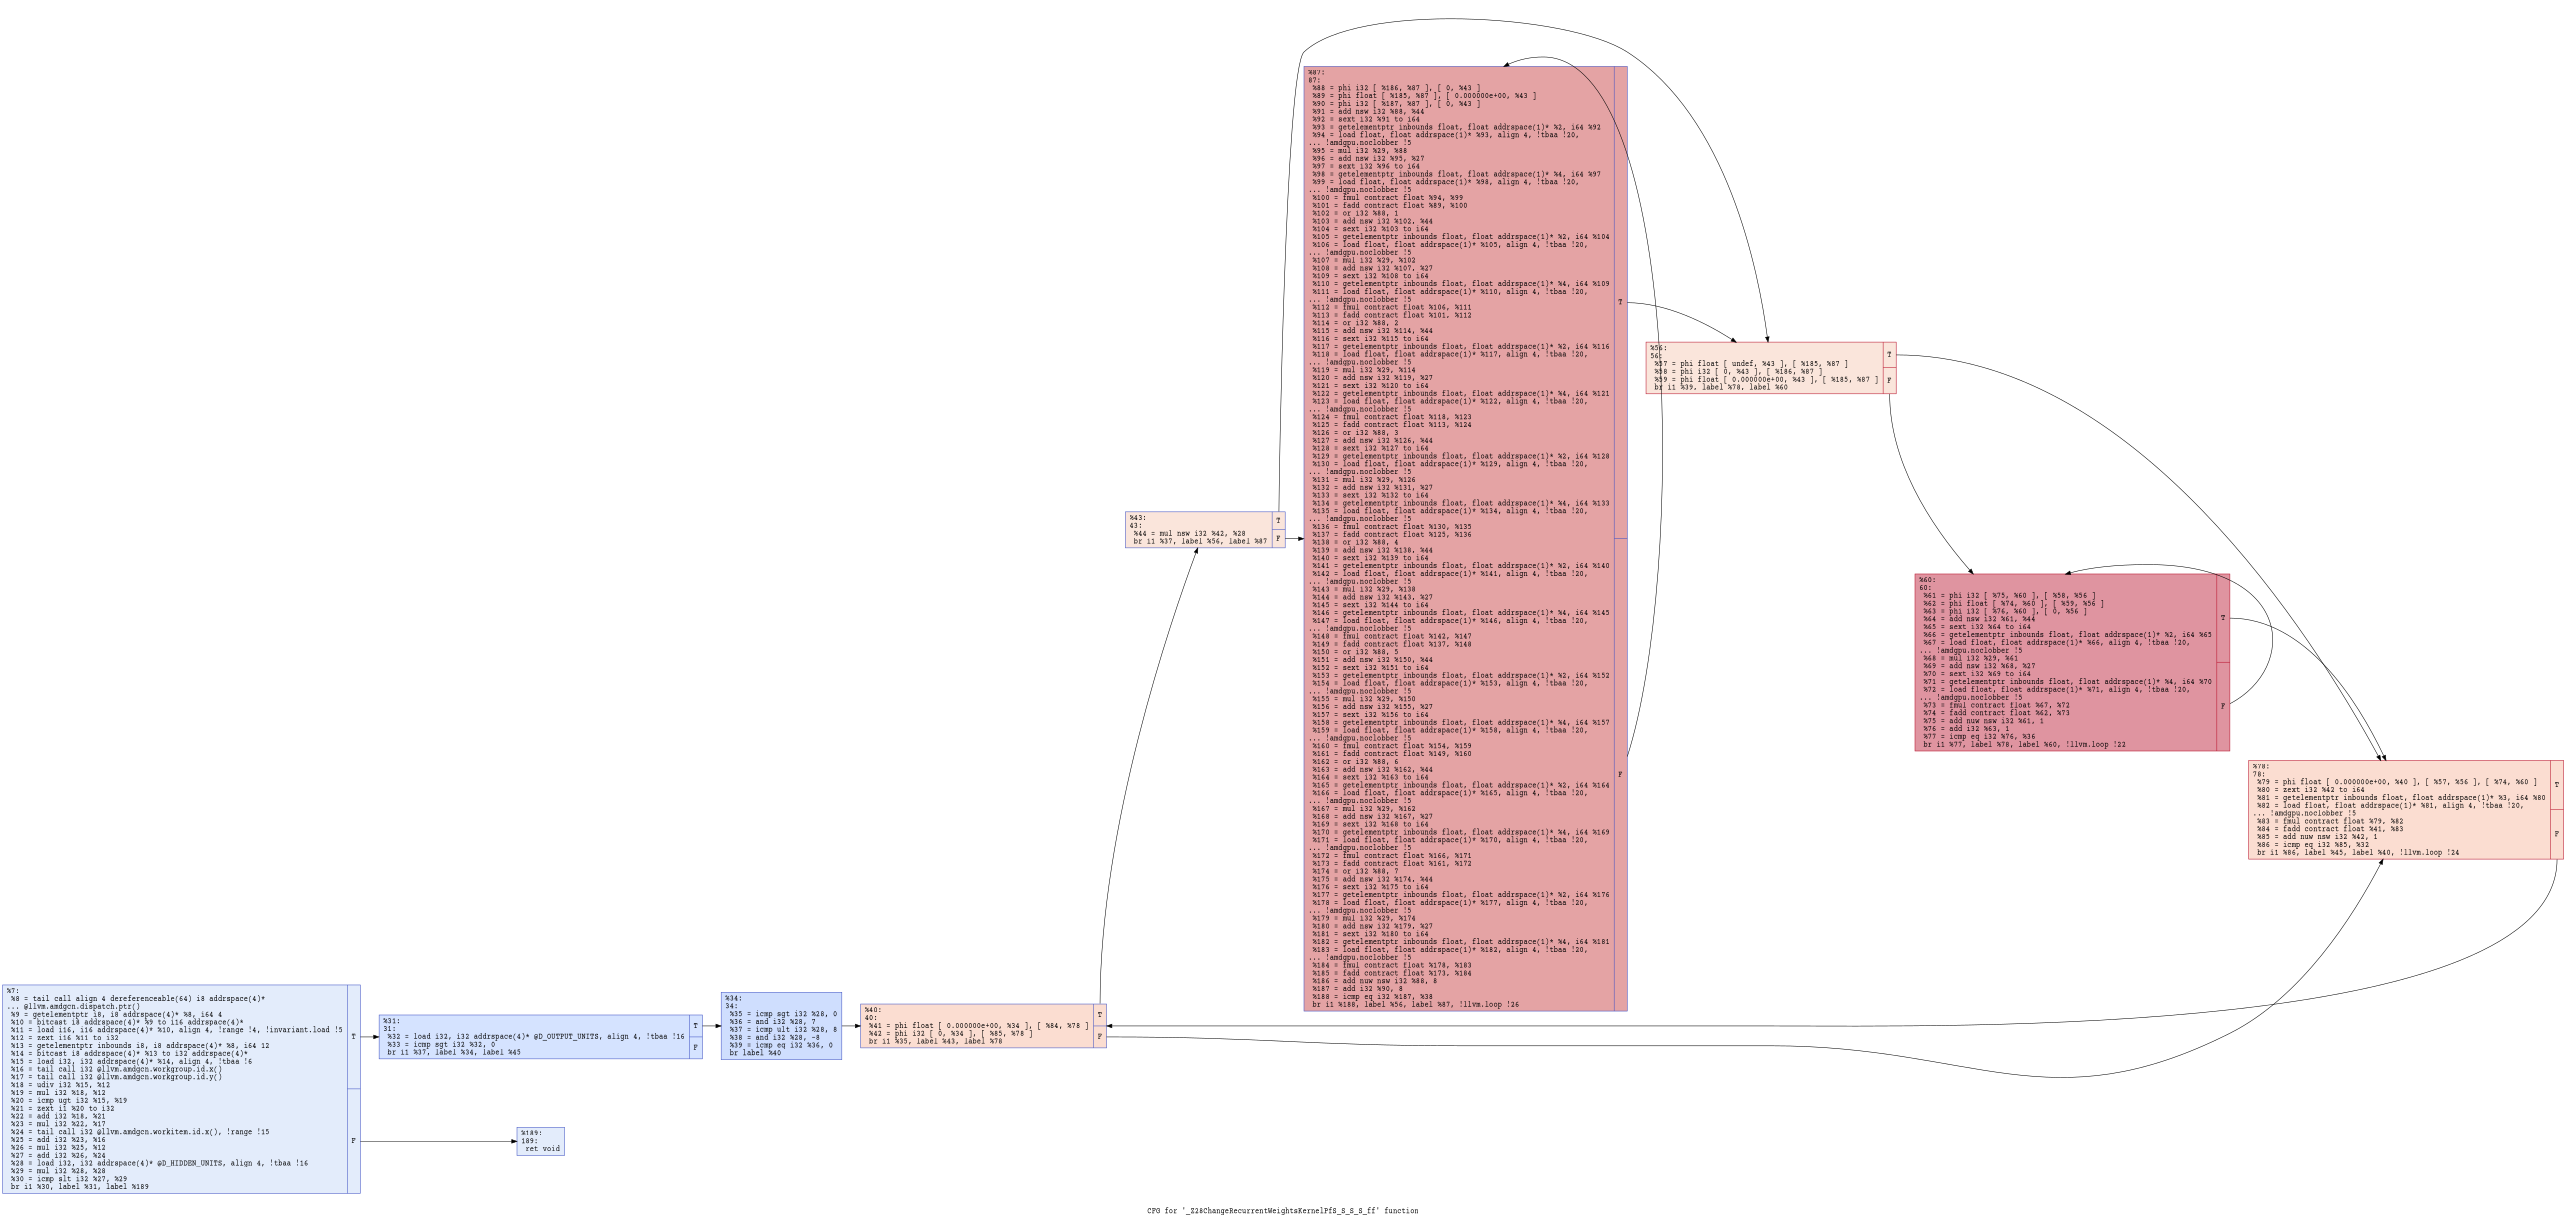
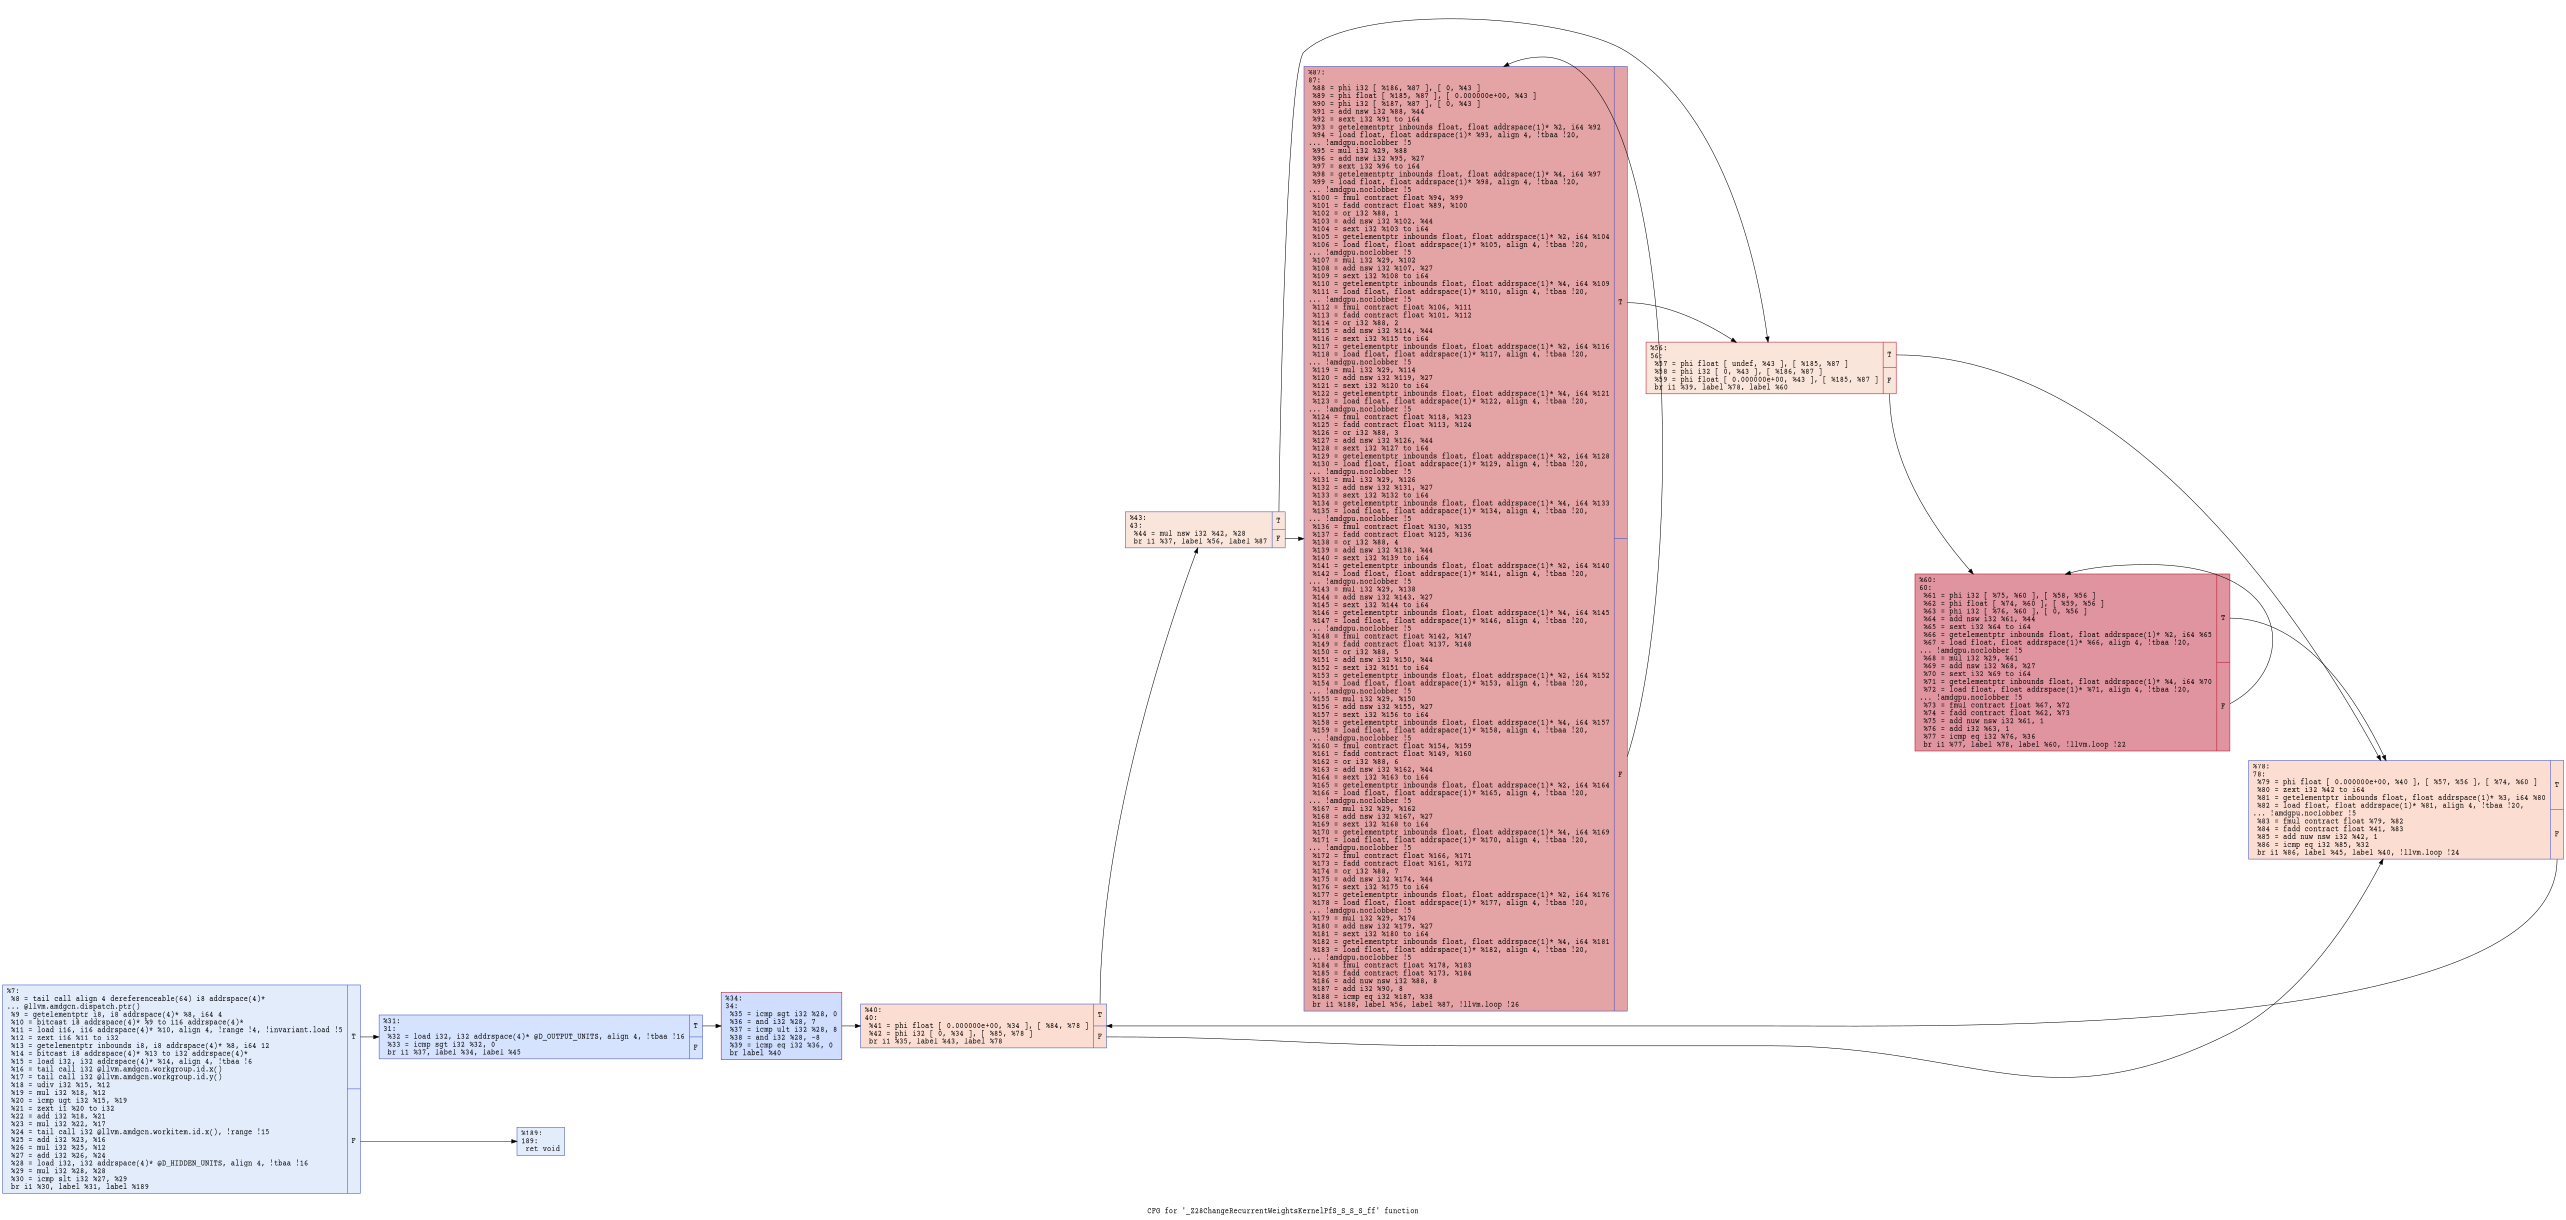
(2406, 810) -> (2406, 810)
(782, 1026) -> (782, 1026)
